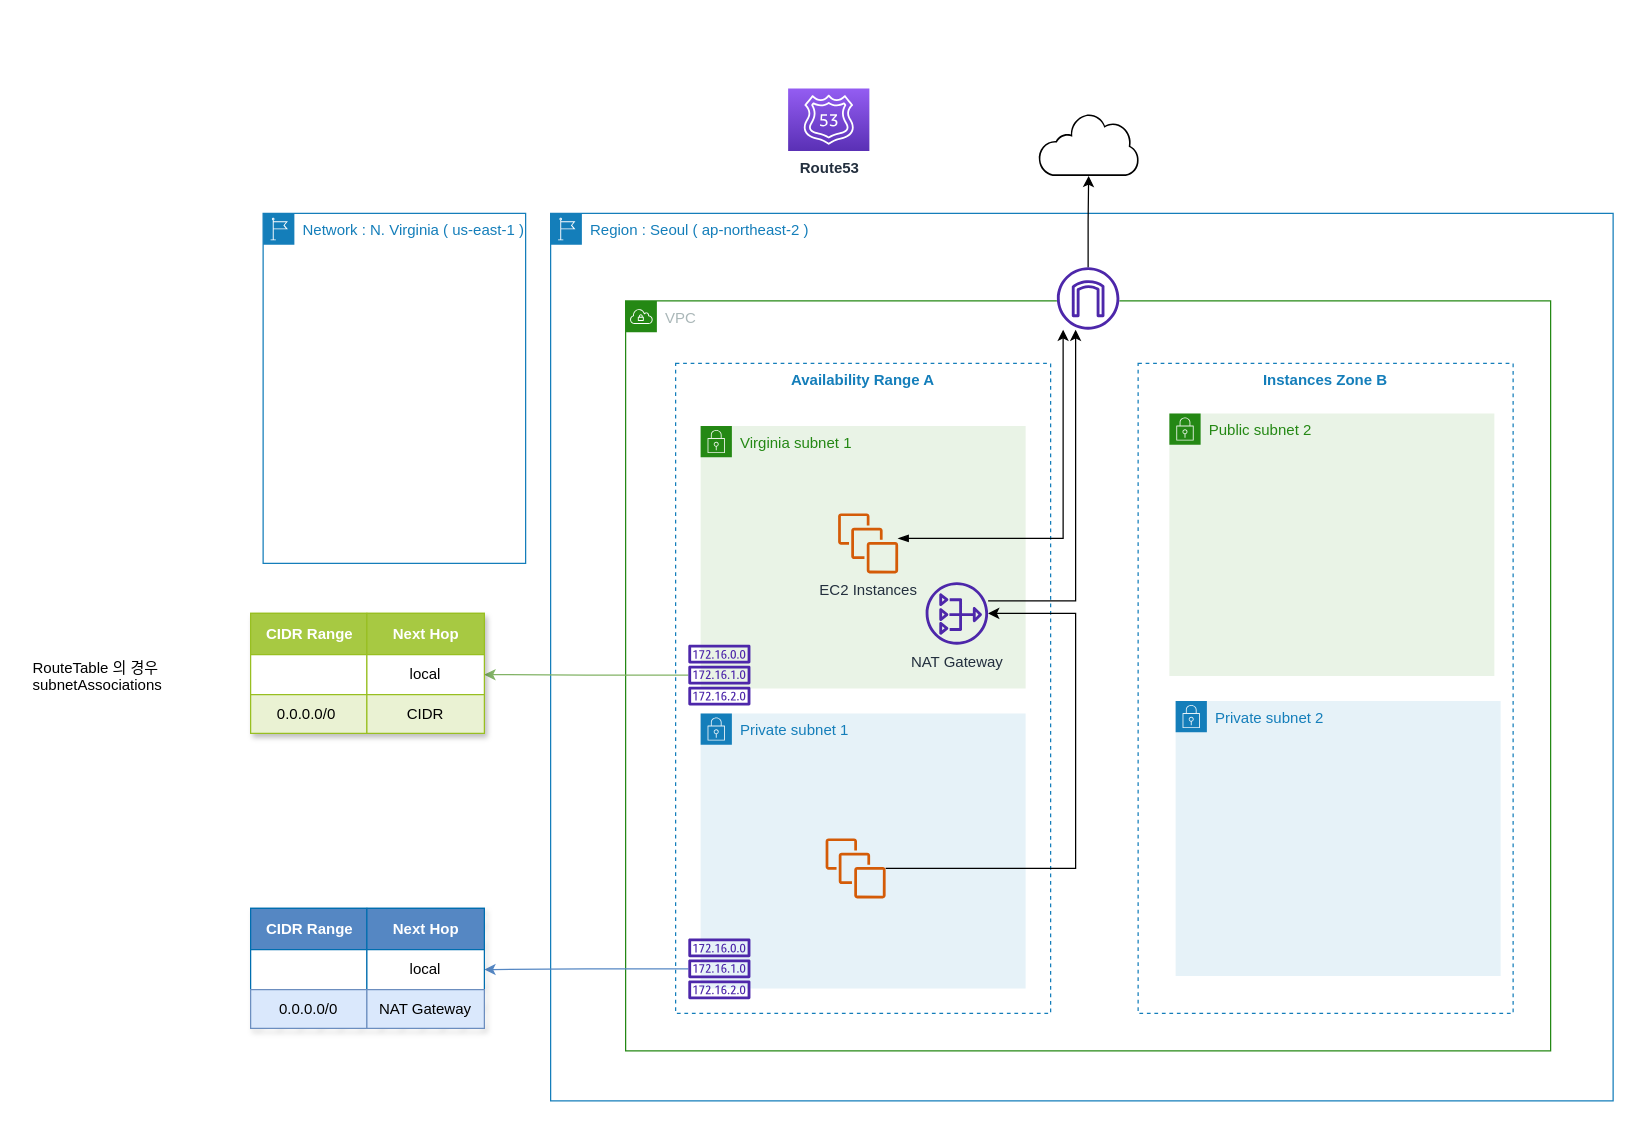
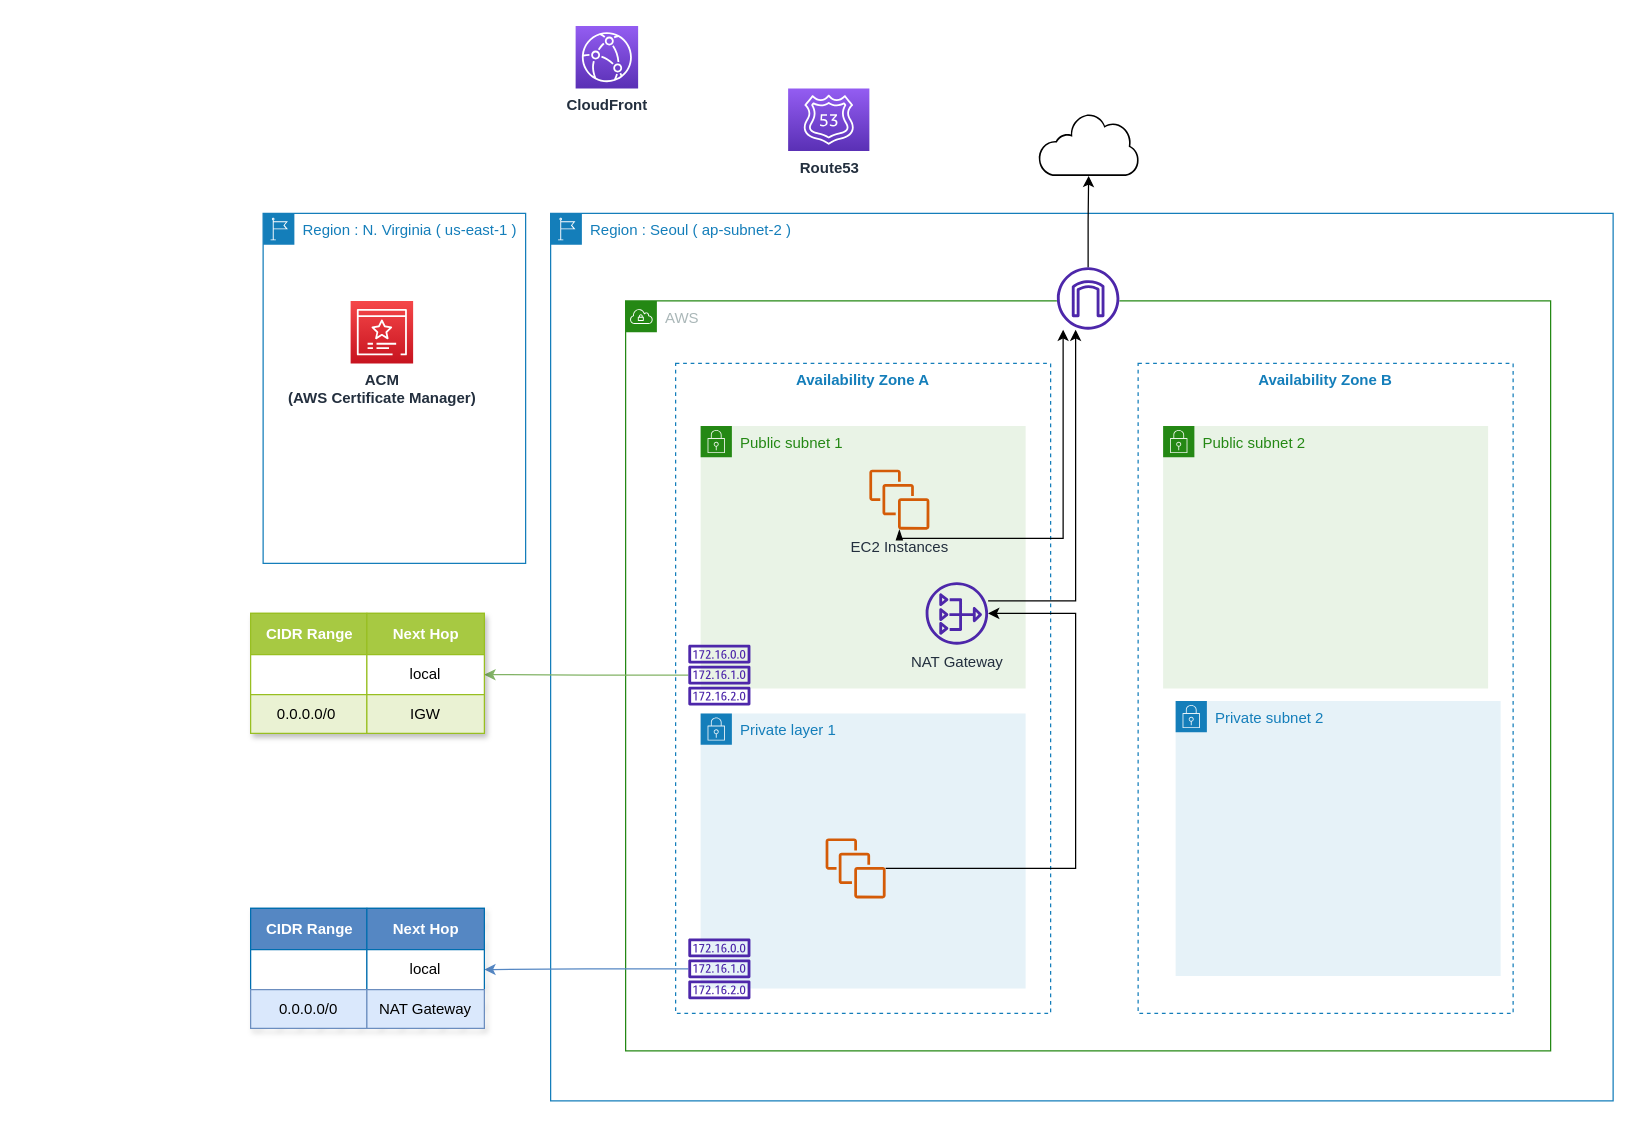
none -> (607, 57)
(714, 231) -> (701, 231)
(414, 240) -> (414, 240)
(678, 318) -> (678, 318)
none -> (382, 332)
(863, 381) -> (863, 381)
(1326, 381) -> (1326, 381)
(802, 443) -> (796, 443)
(868, 543) -> (899, 499)
(1332, 544) -> (1326, 557)
(119, 675) -> none
(426, 714) -> (426, 714)
(802, 731) -> (796, 731)
